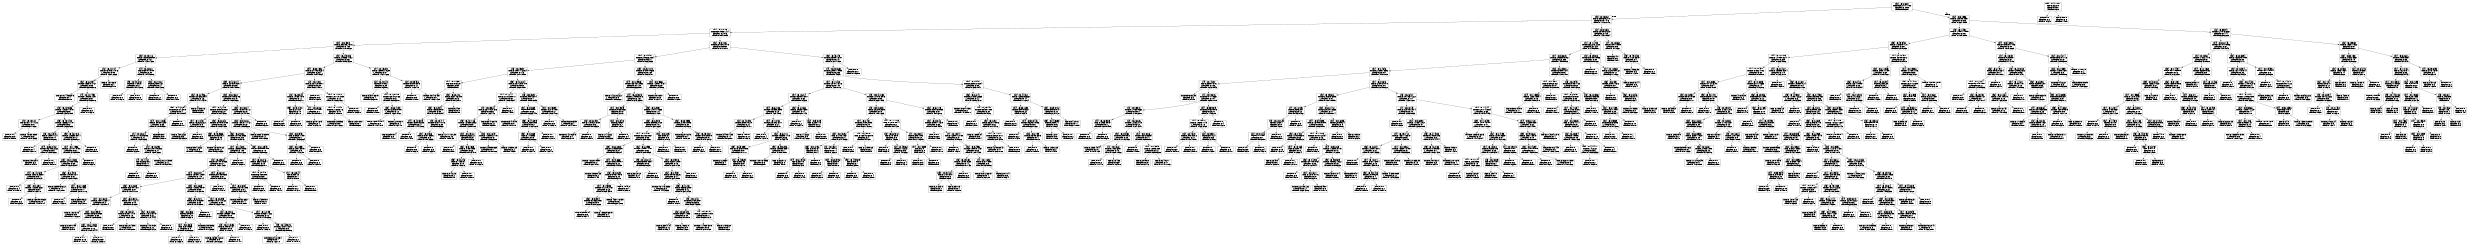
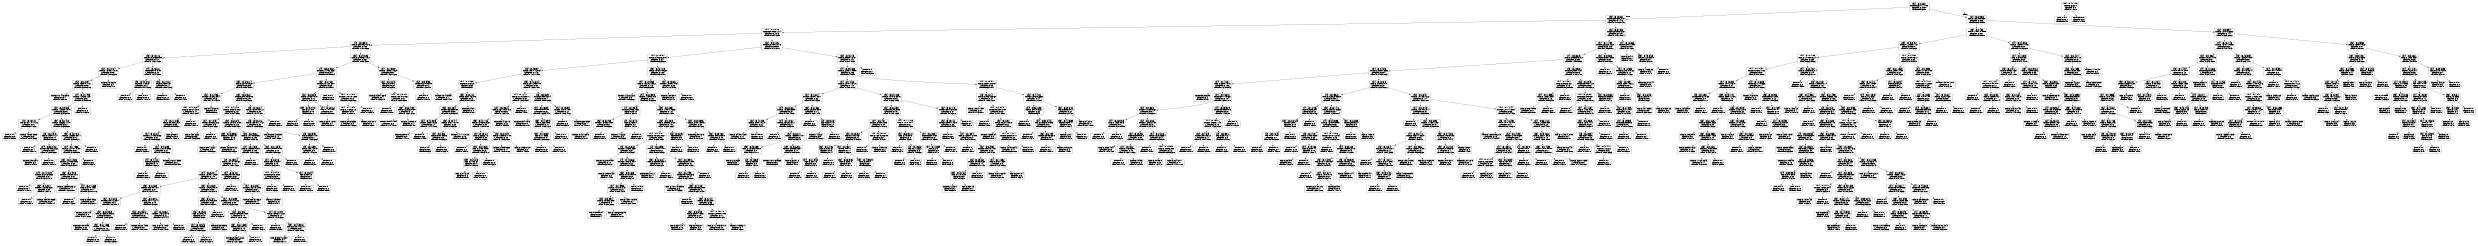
(2122, 104) -> (2122, 104)
(2144, 143) -> (2113, 143)
